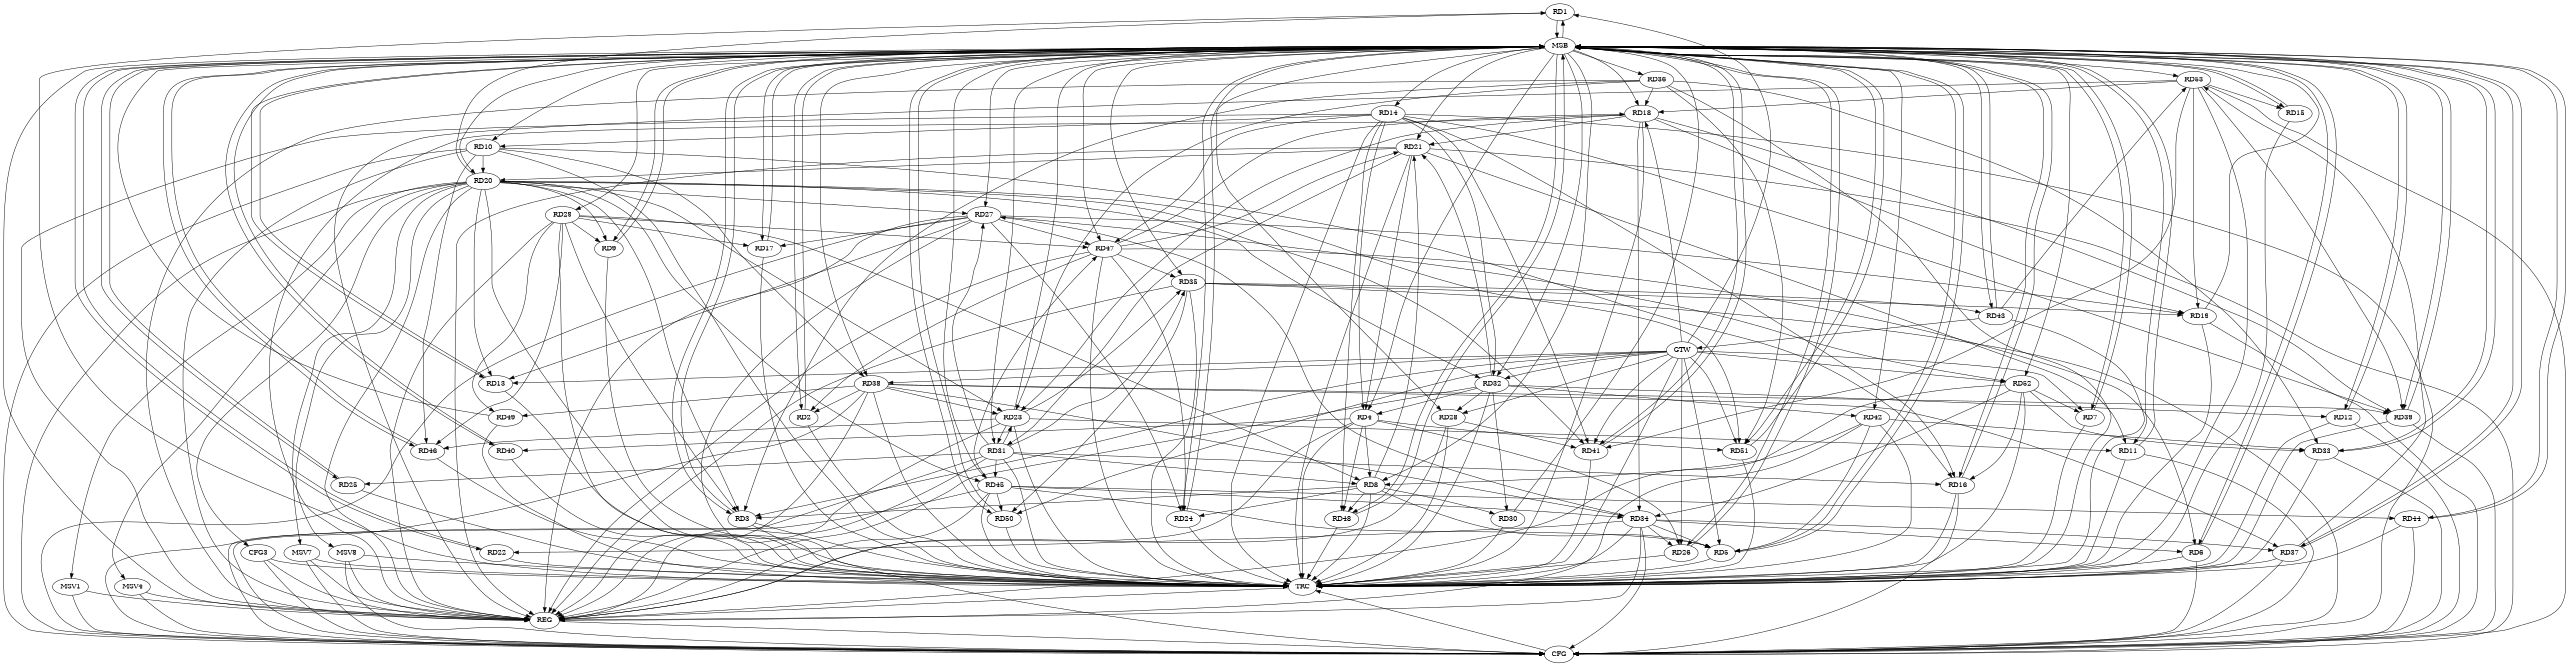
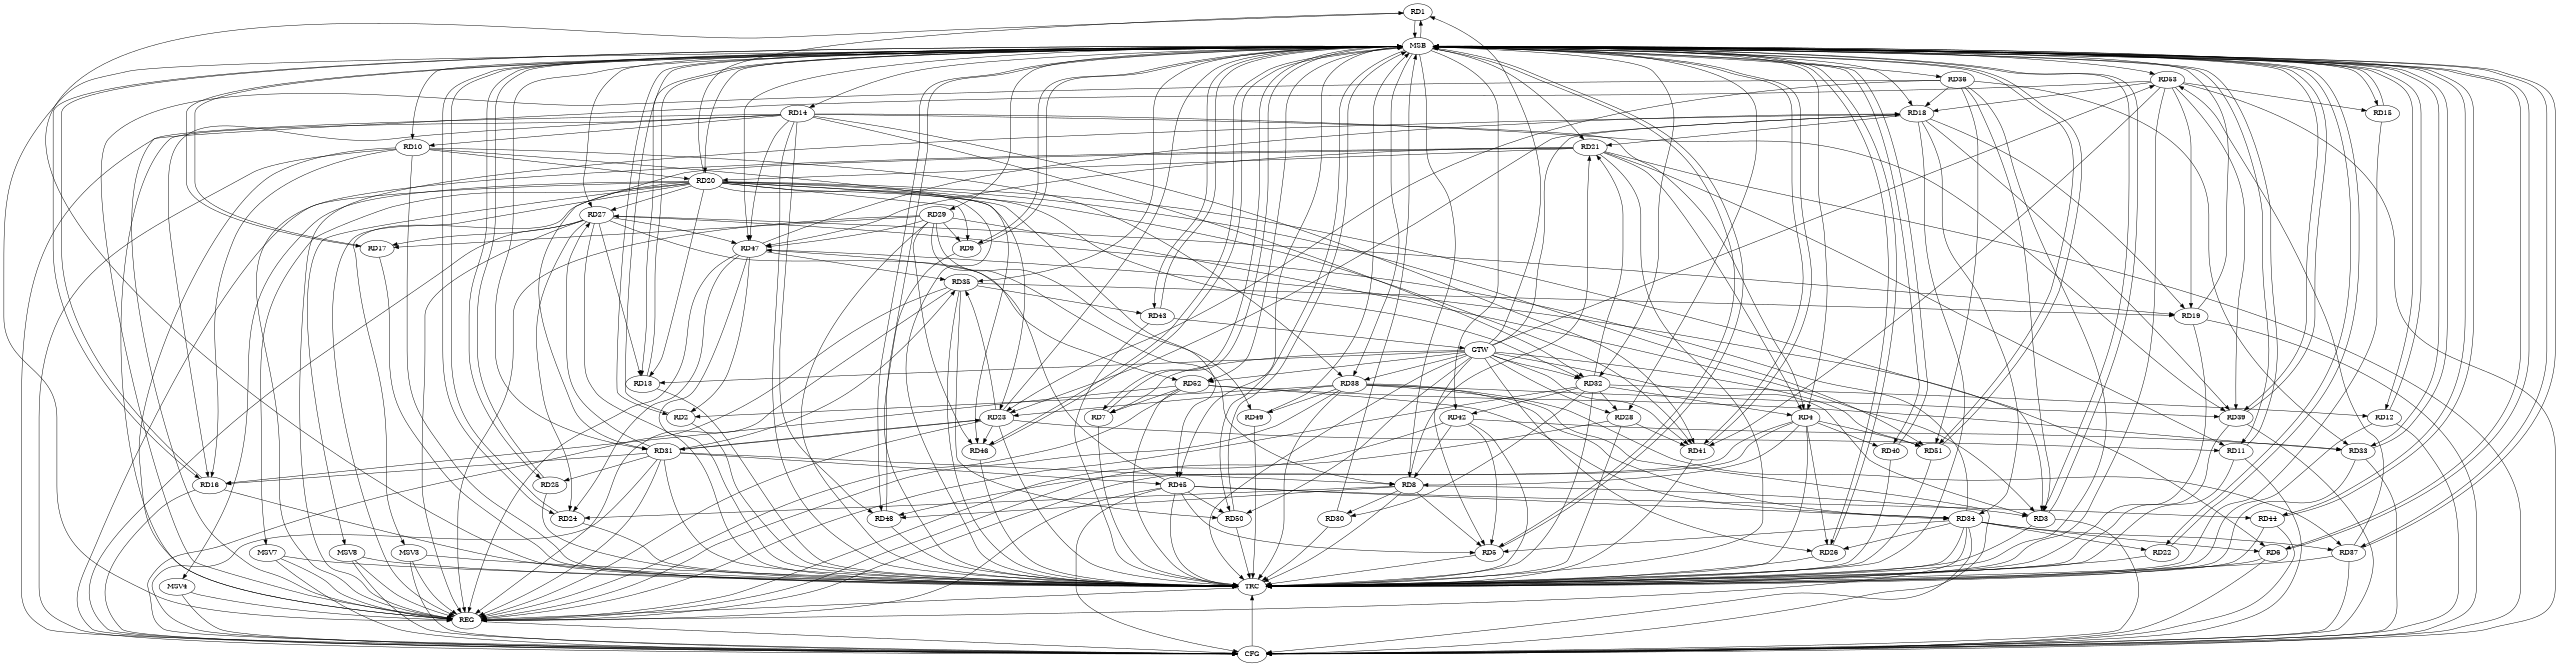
(2085, 203) -> (1838, 210)
(1260, 209) -> (1188, 166)
(258, 553) -> (409, 553)
(70, 587) -> none
